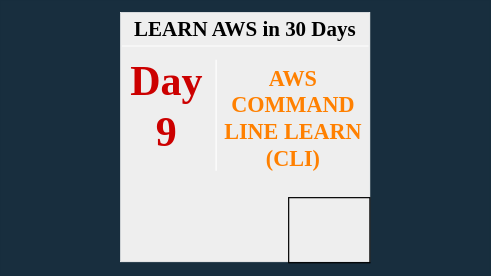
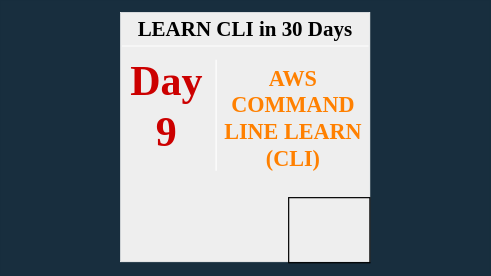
(245, 29) -> (245, 29)
